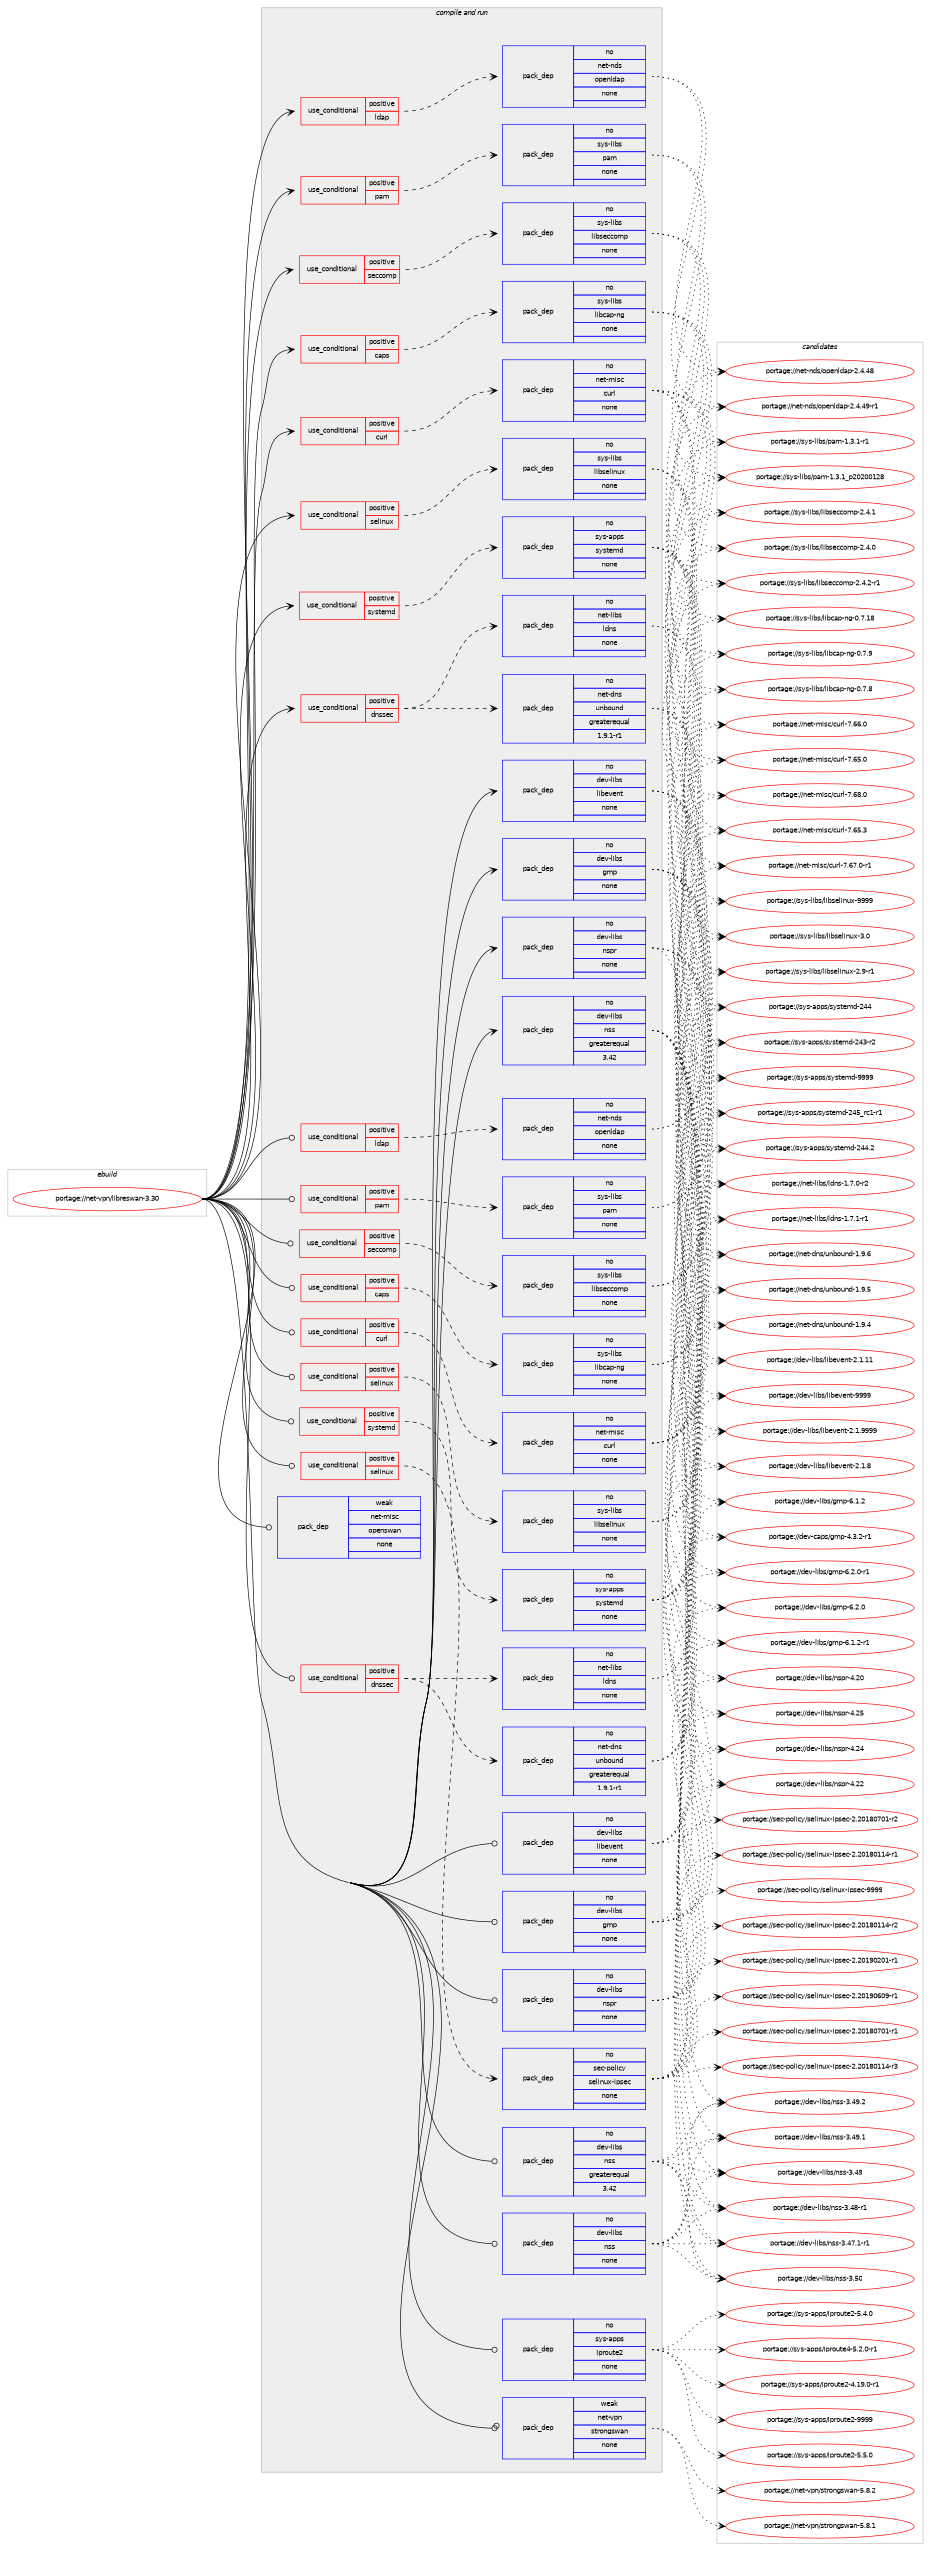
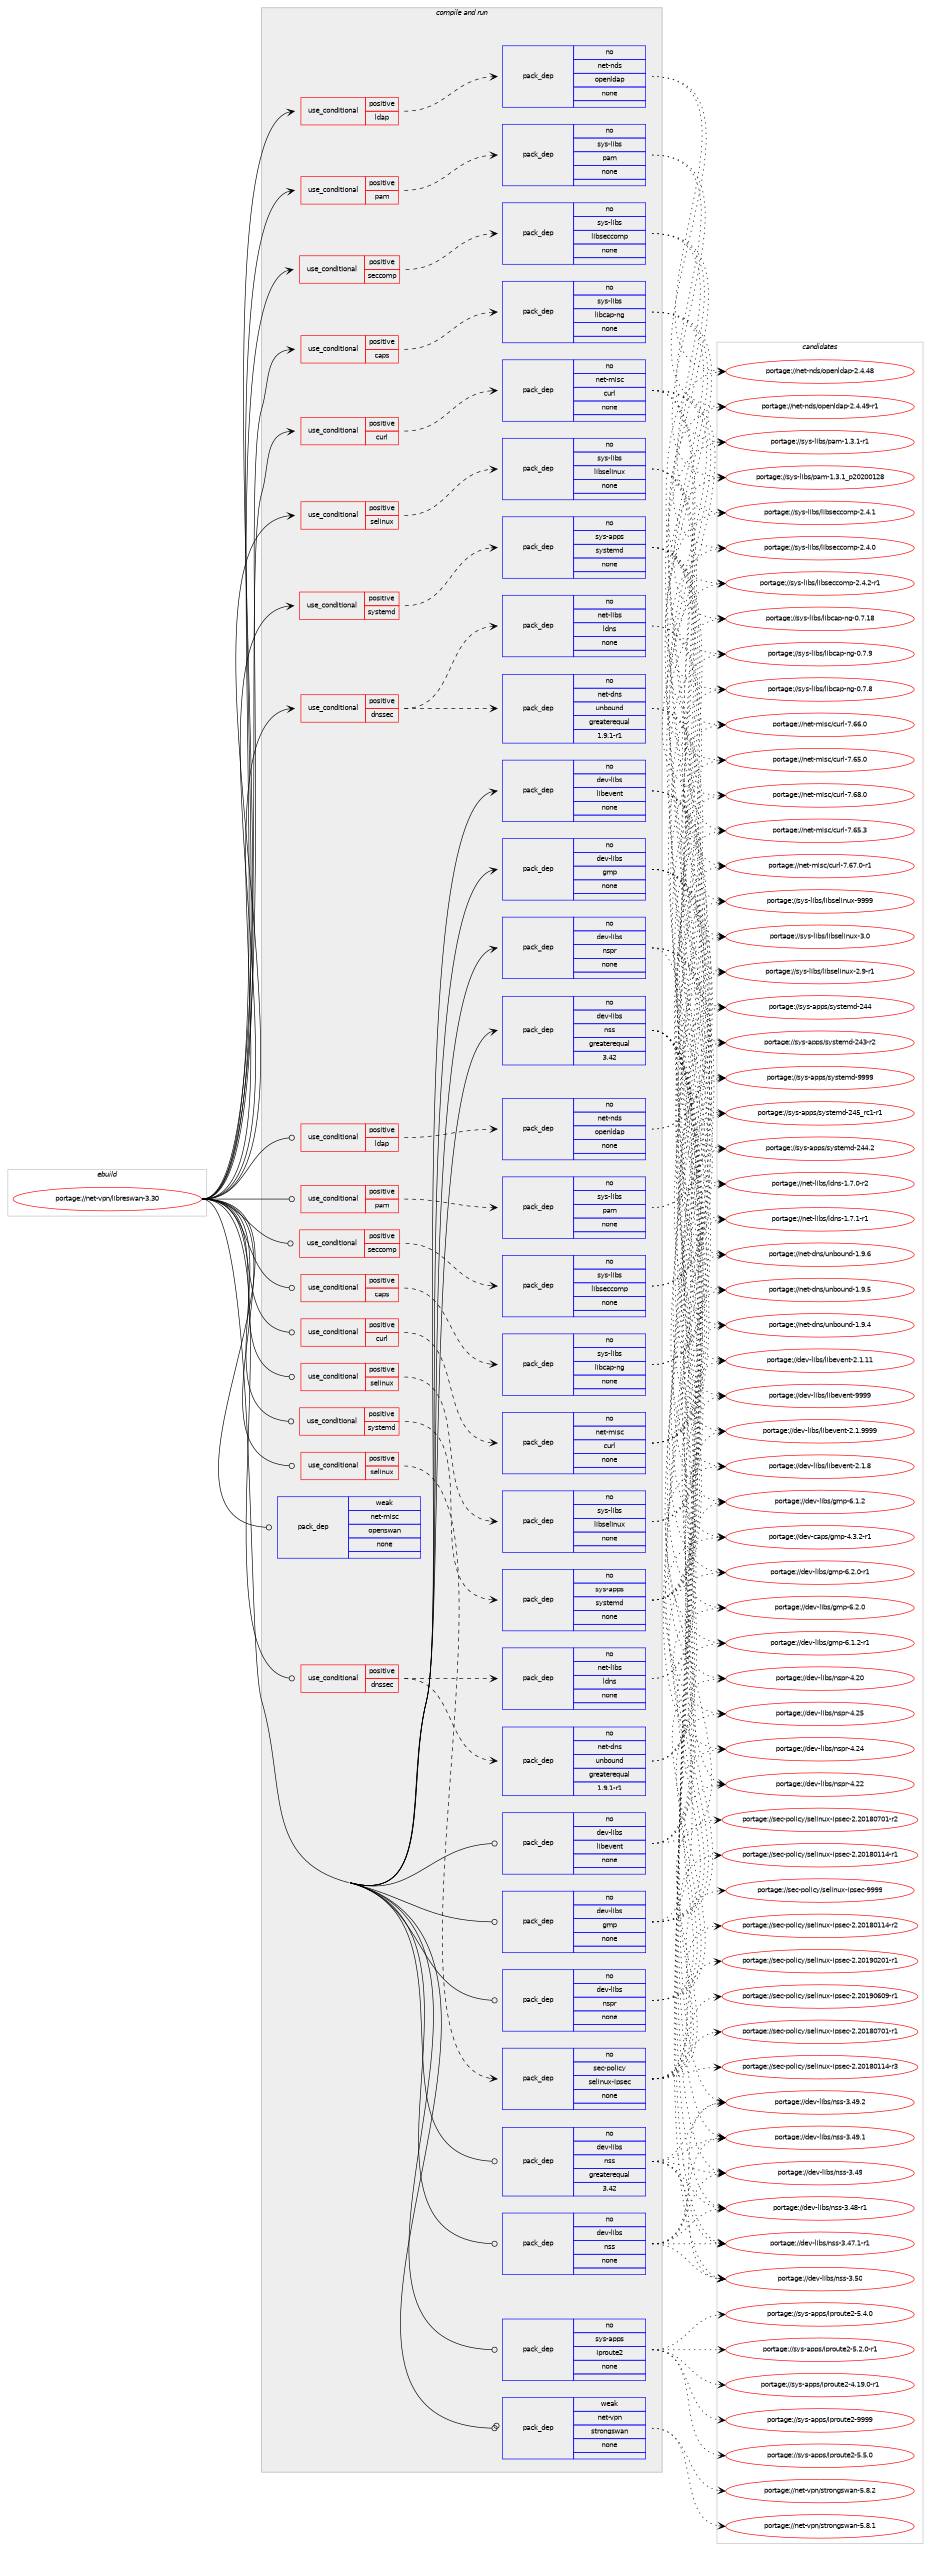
(820, 2350) -> (820, 2350)
